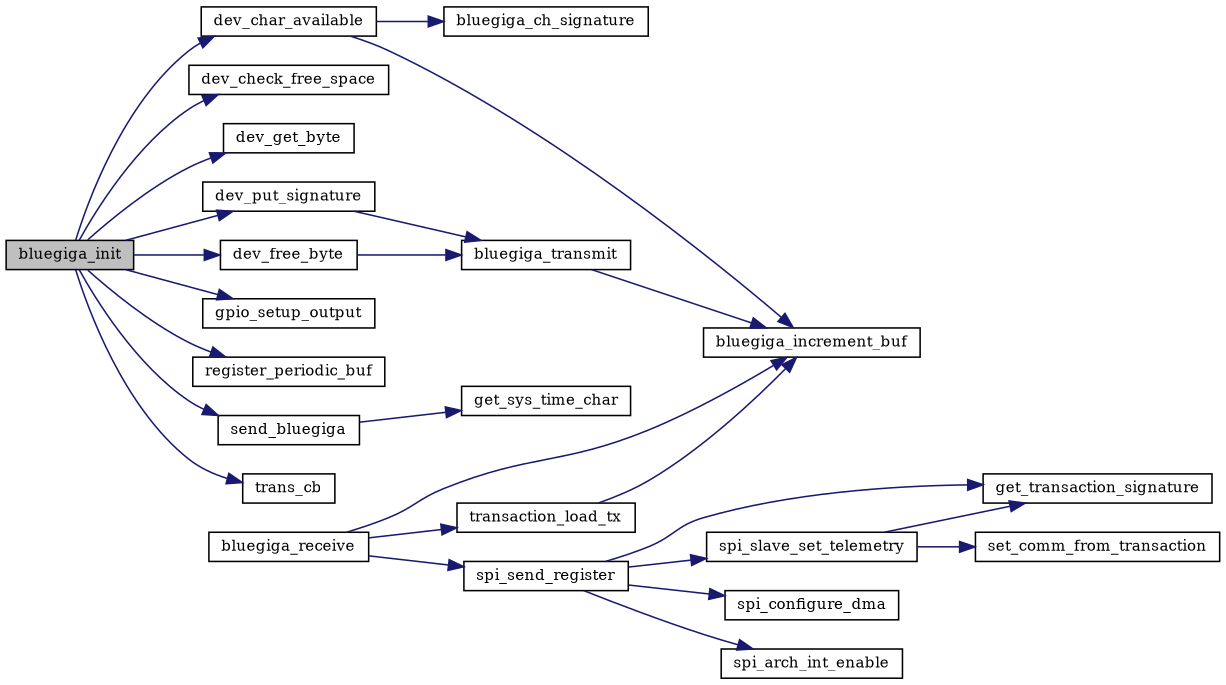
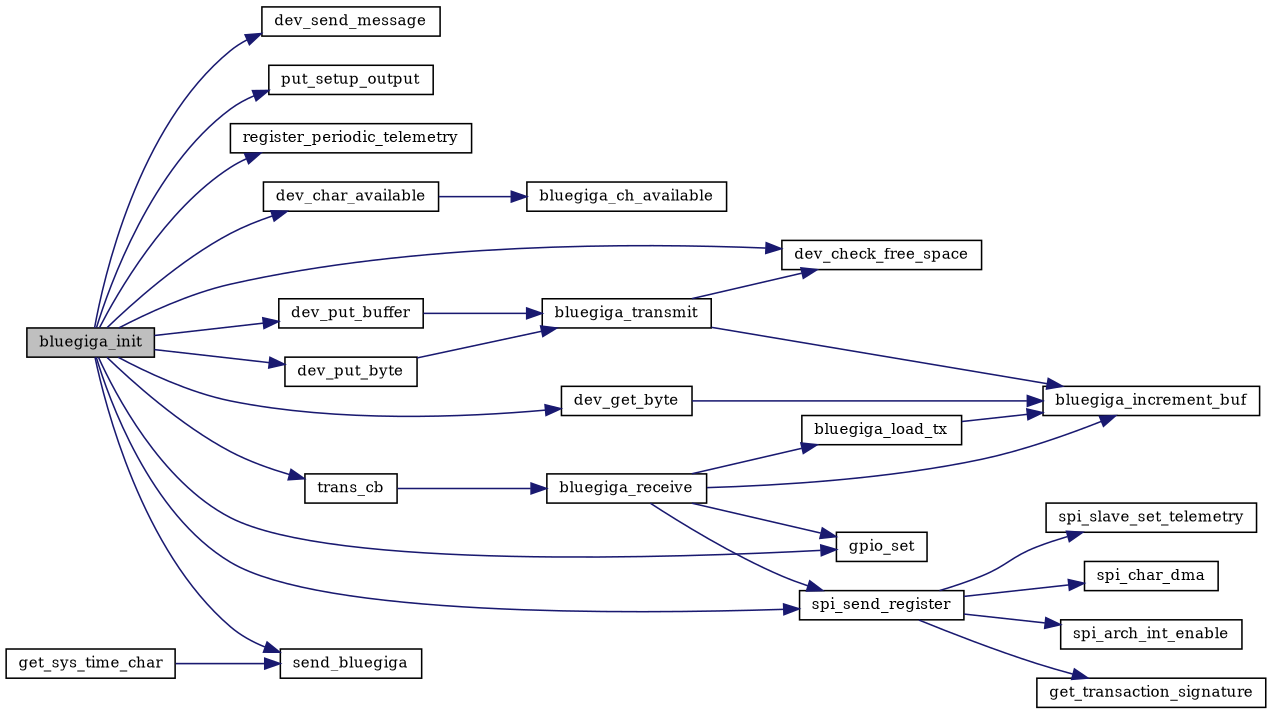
none -> (351, 22)
(546, 22) -> (627, 197)
(576, 161) -> (860, 401)
(289, 197) -> (351, 313)
(289, 255) -> (351, 372)
none -> (747, 286)
(289, 313) -> (351, 80)
(289, 372) -> (351, 138)
(403, 417) -> (220, 664)
none -> (464, 488)
(546, 518) -> (882, 430)
(947, 519) -> none
none -> (882, 547)
(1098, 547) -> none
none -> (379, 599)
(812, 605) -> (1151, 576)
